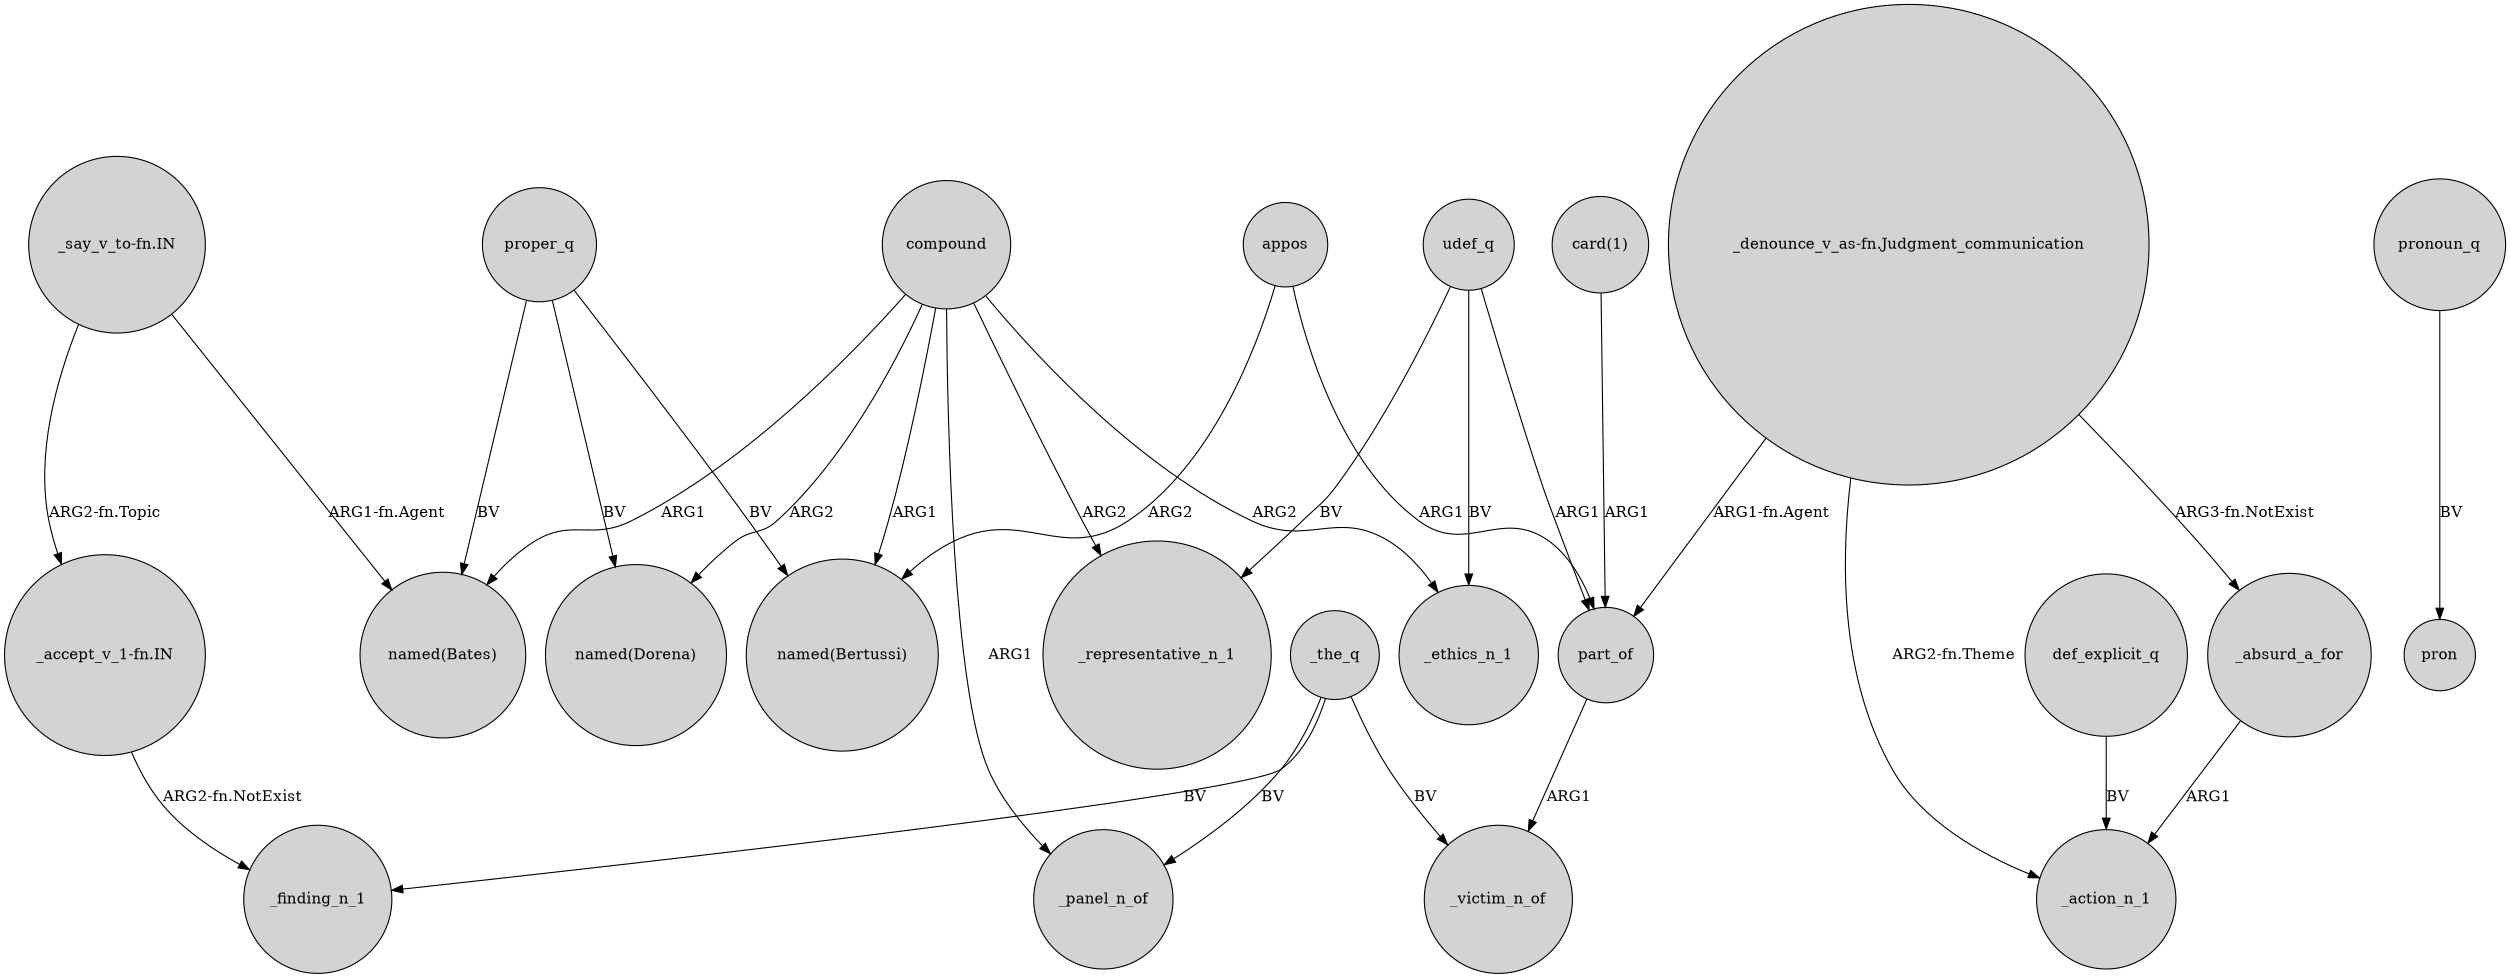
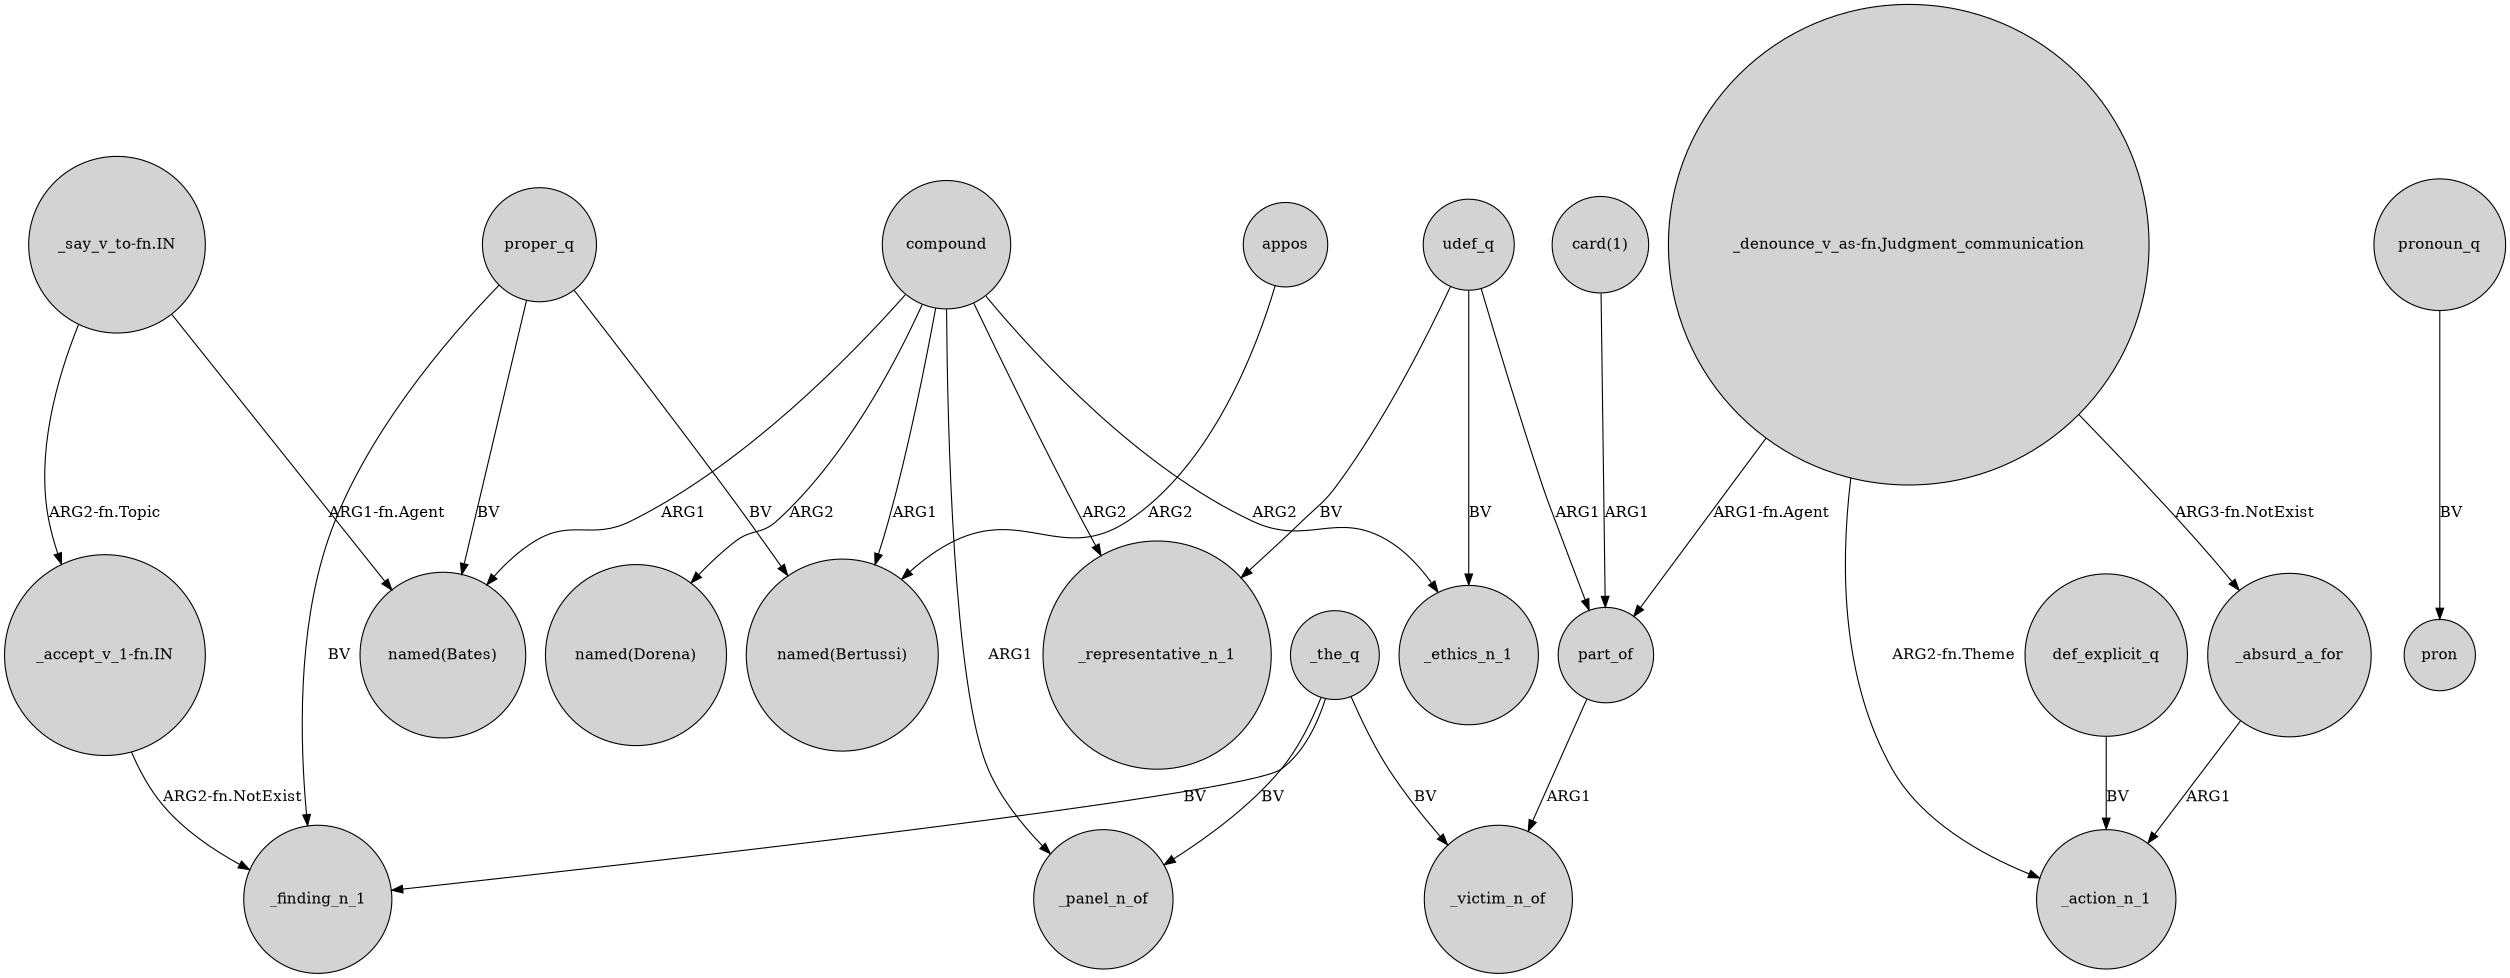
(583, 428) -> (339, 512)
(1395, 500) -> none
